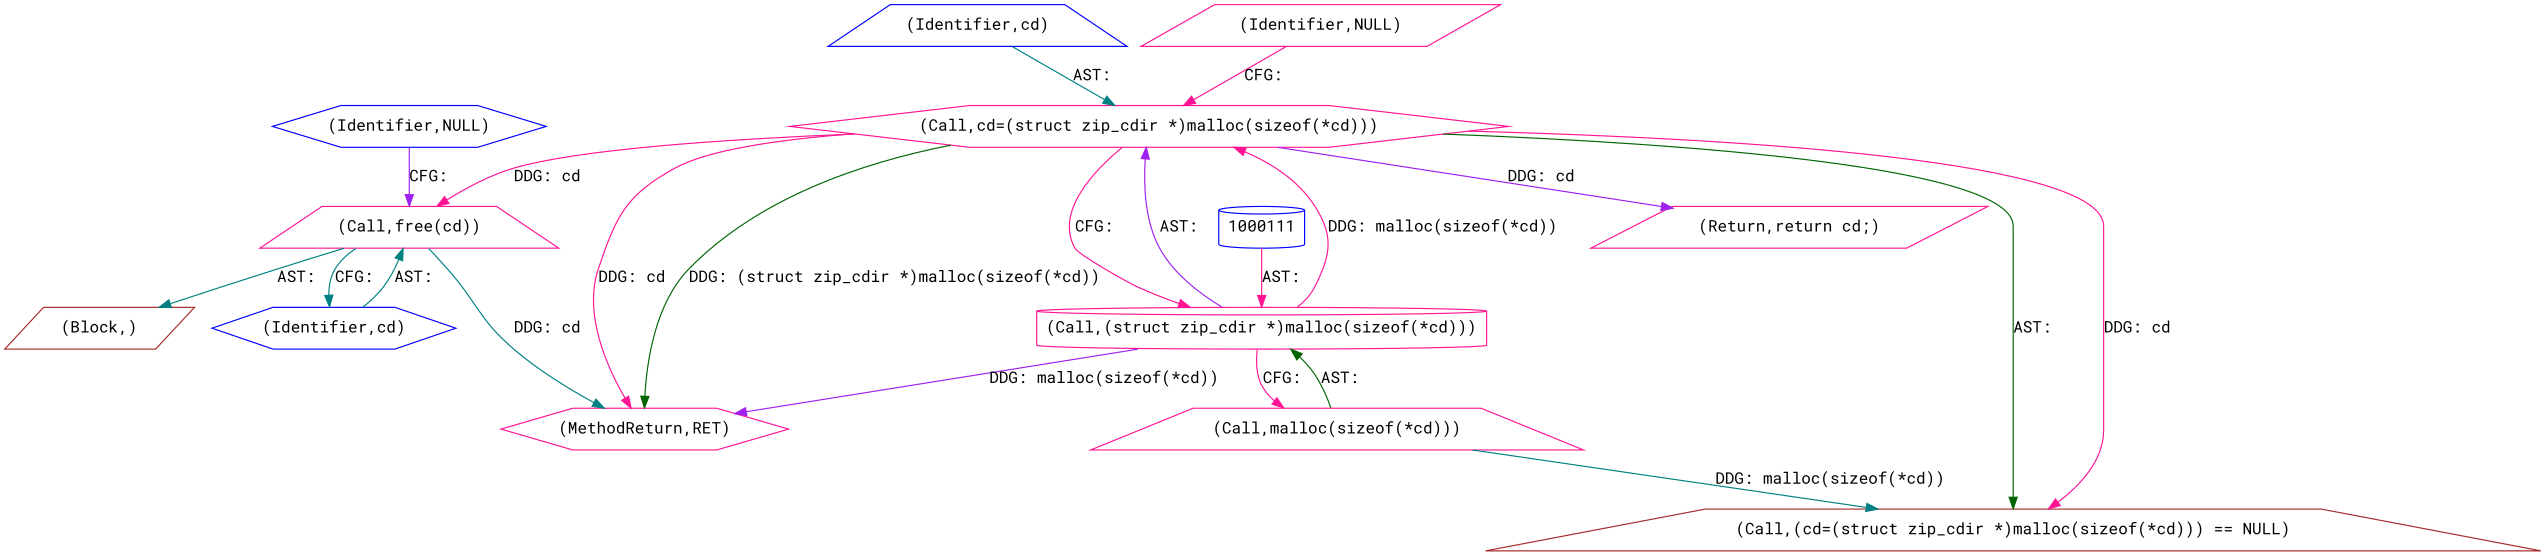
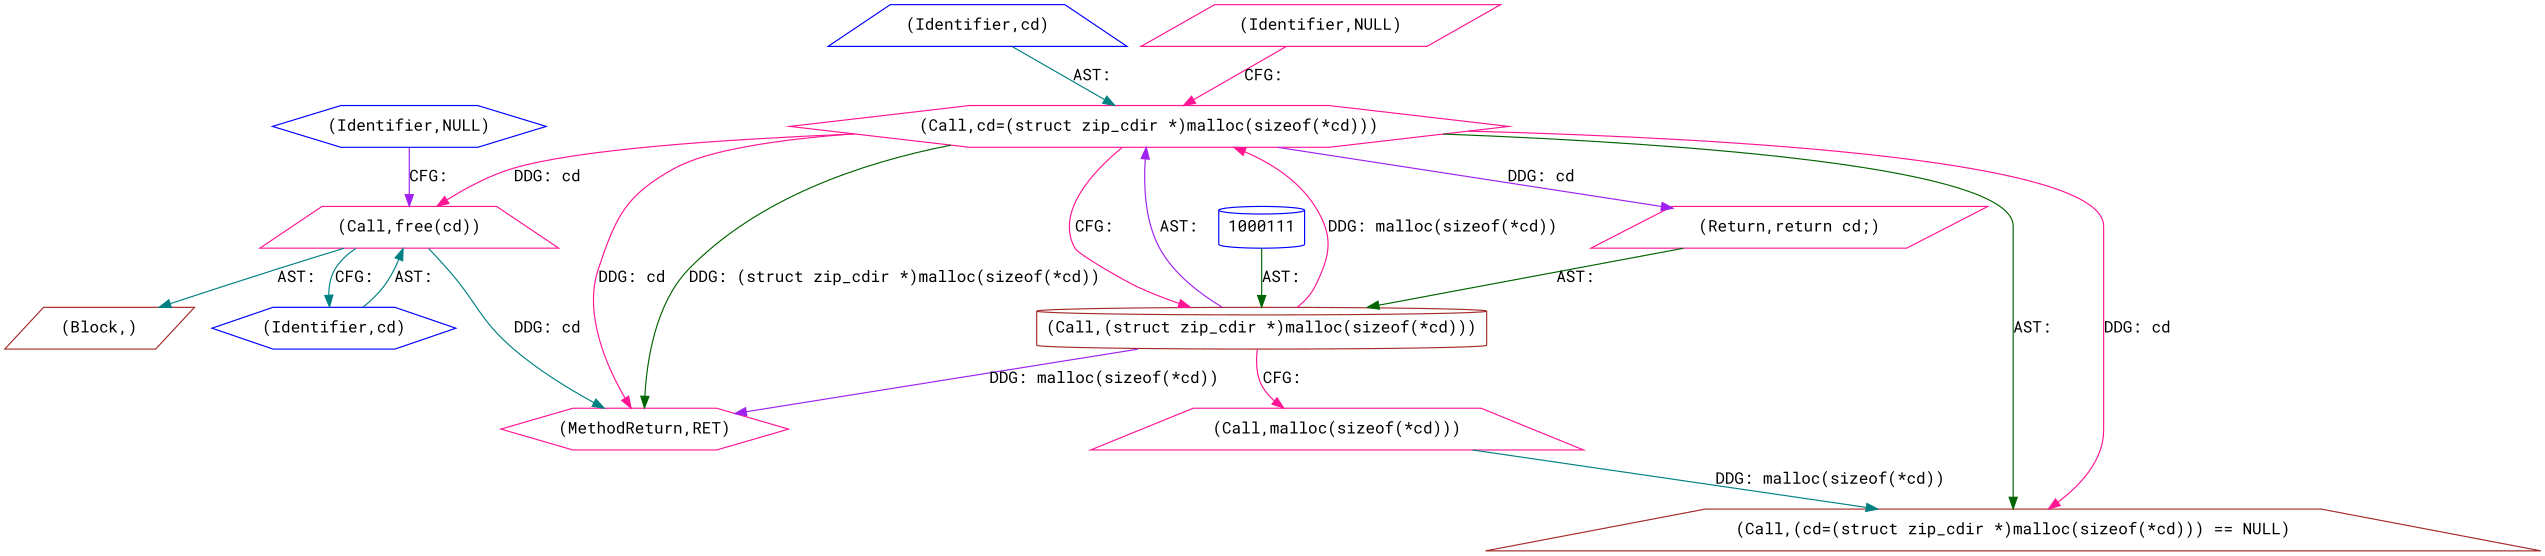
(1262, 272) -> (1262, 272)
(1262, 328) -> (1262, 328)
(1318, 380) -> (1531, 277)
